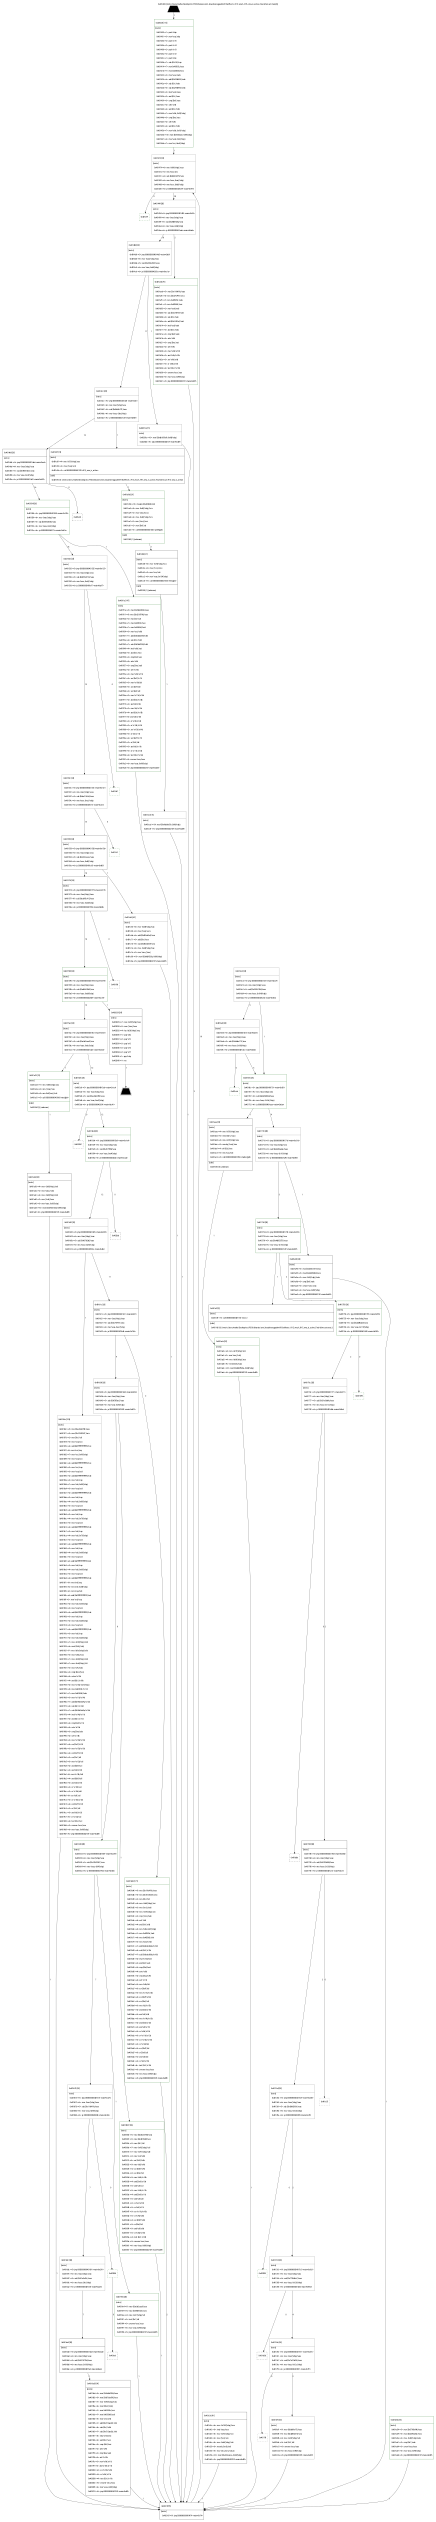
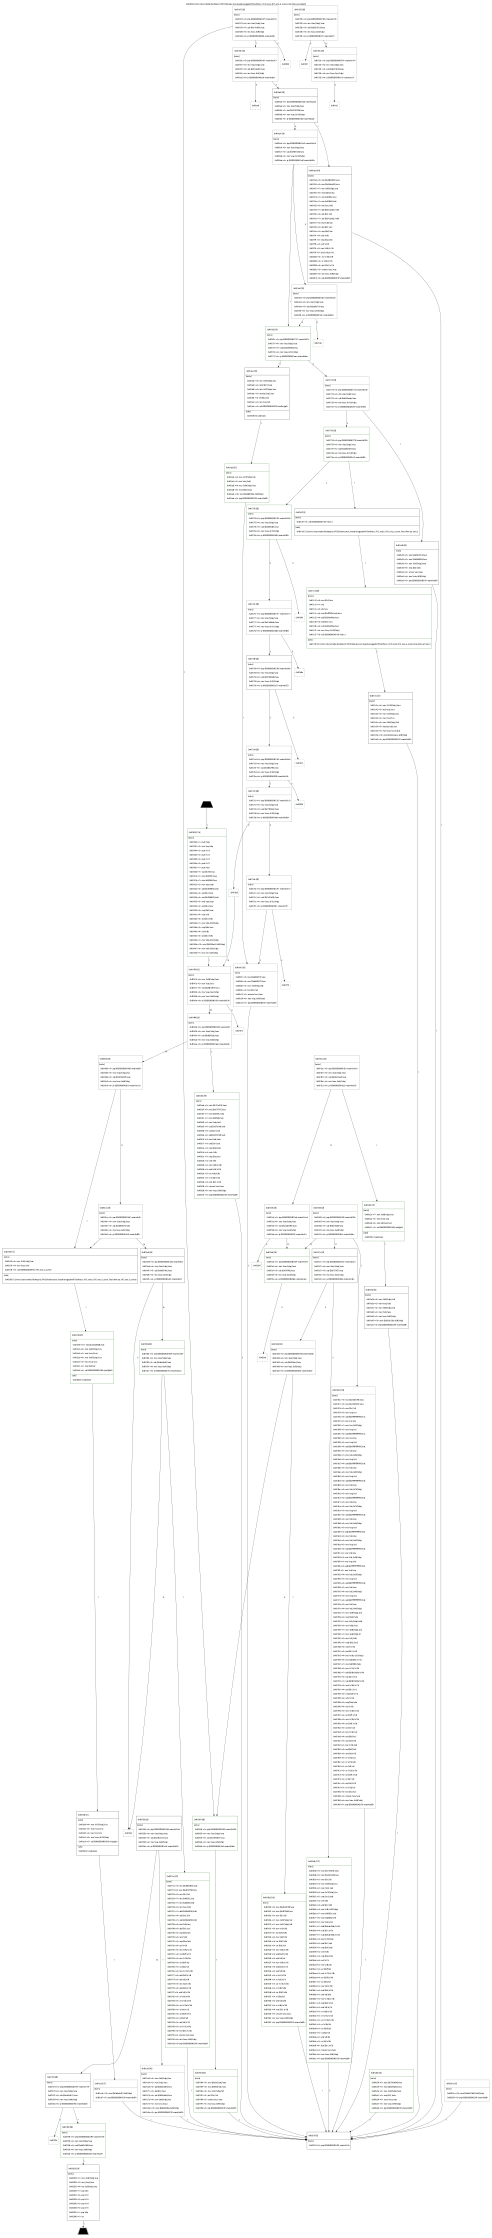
none -> (295, 126)
(148, 350) -> (95, 1168)
(65, 544) -> (154, 1602)
none -> (369, 618)
(84, 821) -> none
(85, 1010) -> none
(97, 1190) -> (311, 1243)
(199, 1349) -> (233, 931)
(251, 1960) -> (243, 733)
(93, 1979) -> (183, 906)
(113, 2314) -> (255, 91)
